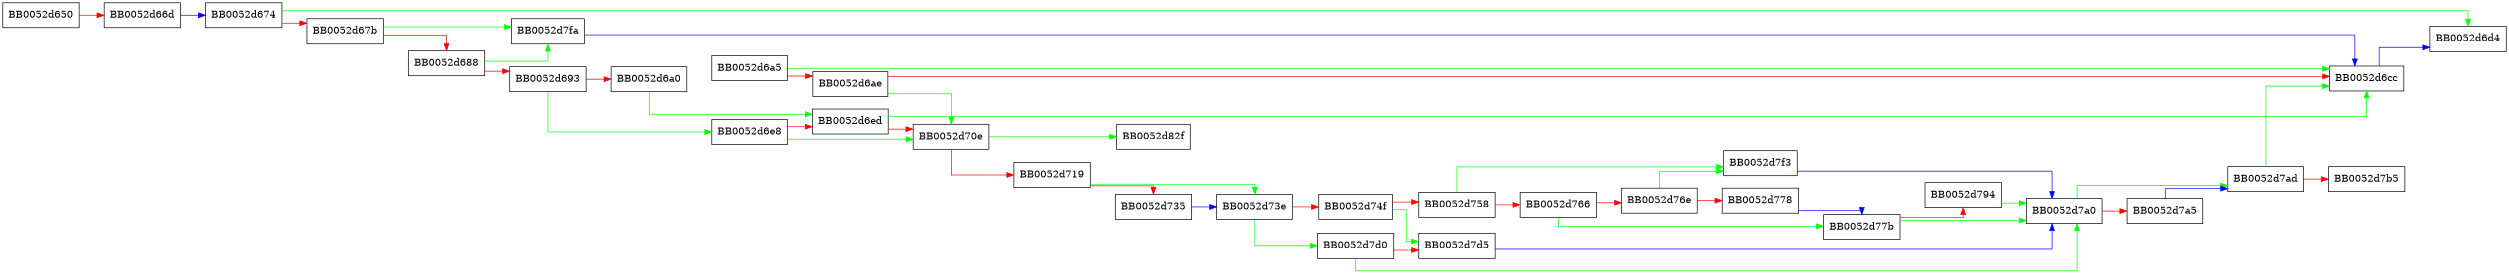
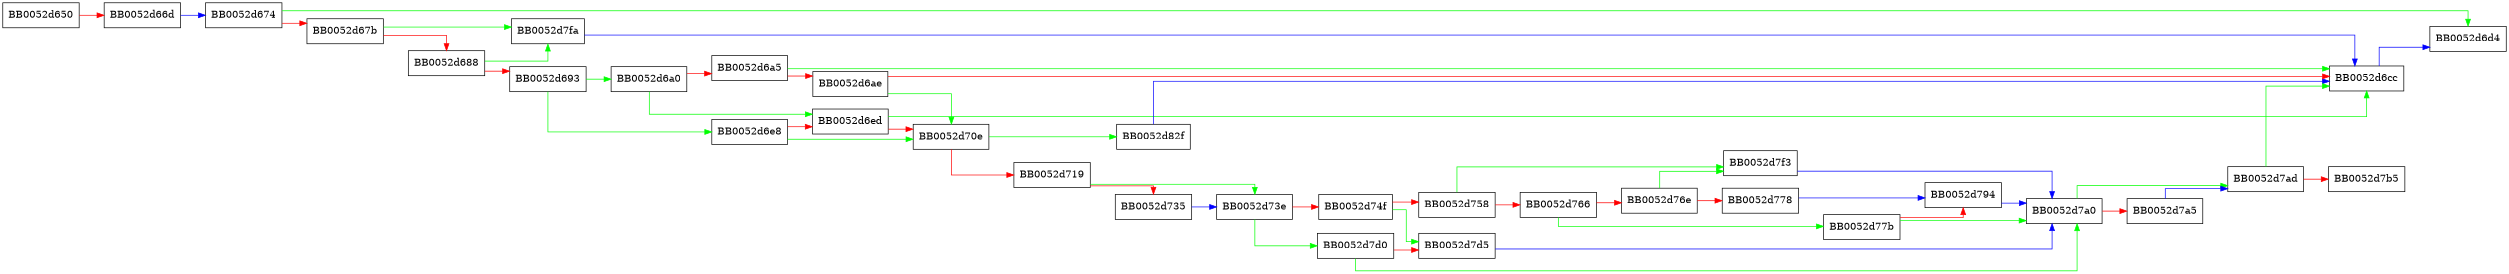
none -> (696, 74)
(595, 79) -> (595, 79)
none -> (1716, 81)
(2010, 203) -> (2010, 203)
(1830, 210) -> (1858, 198)
